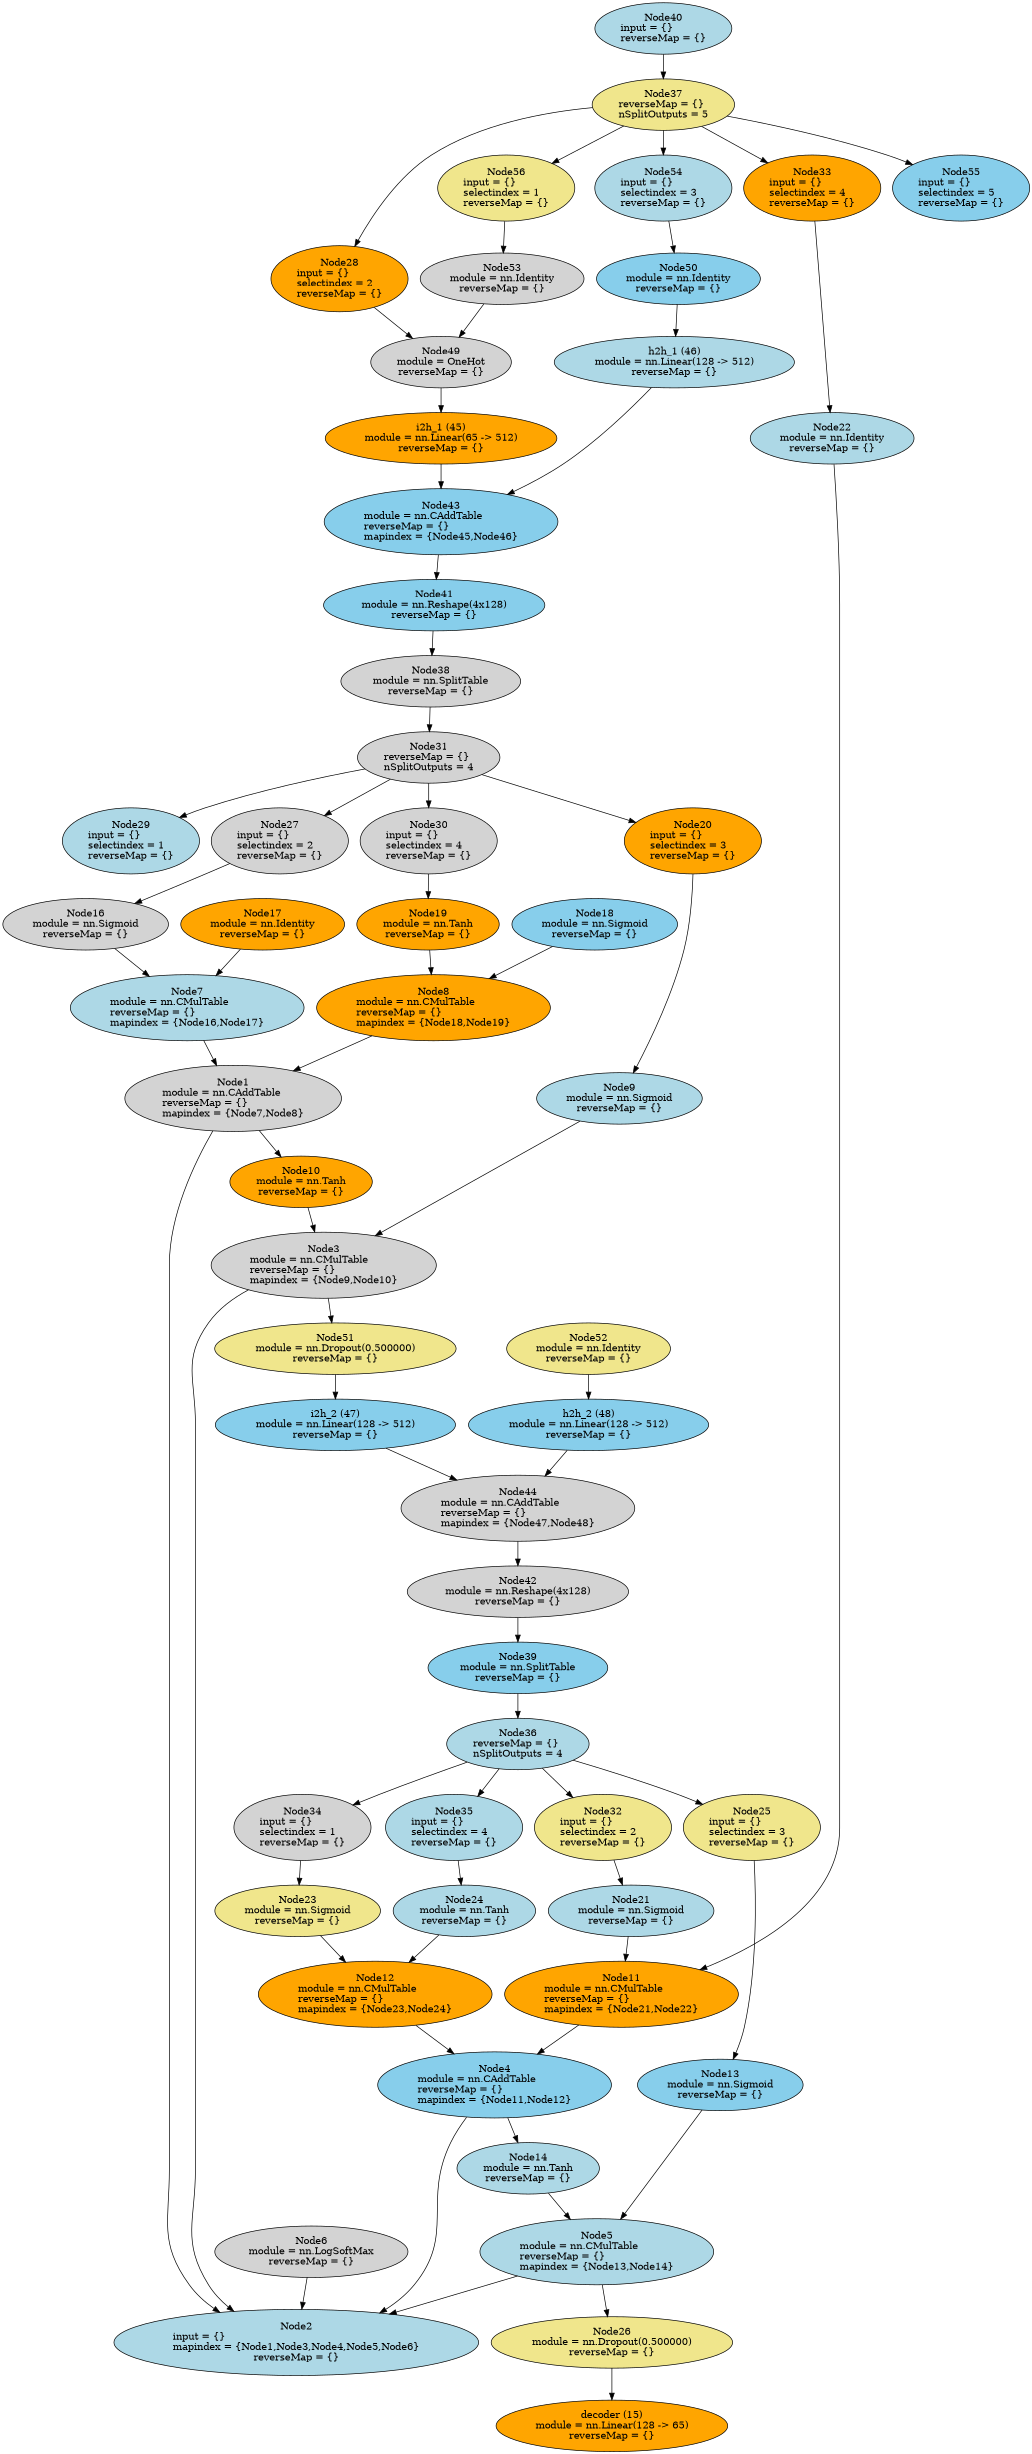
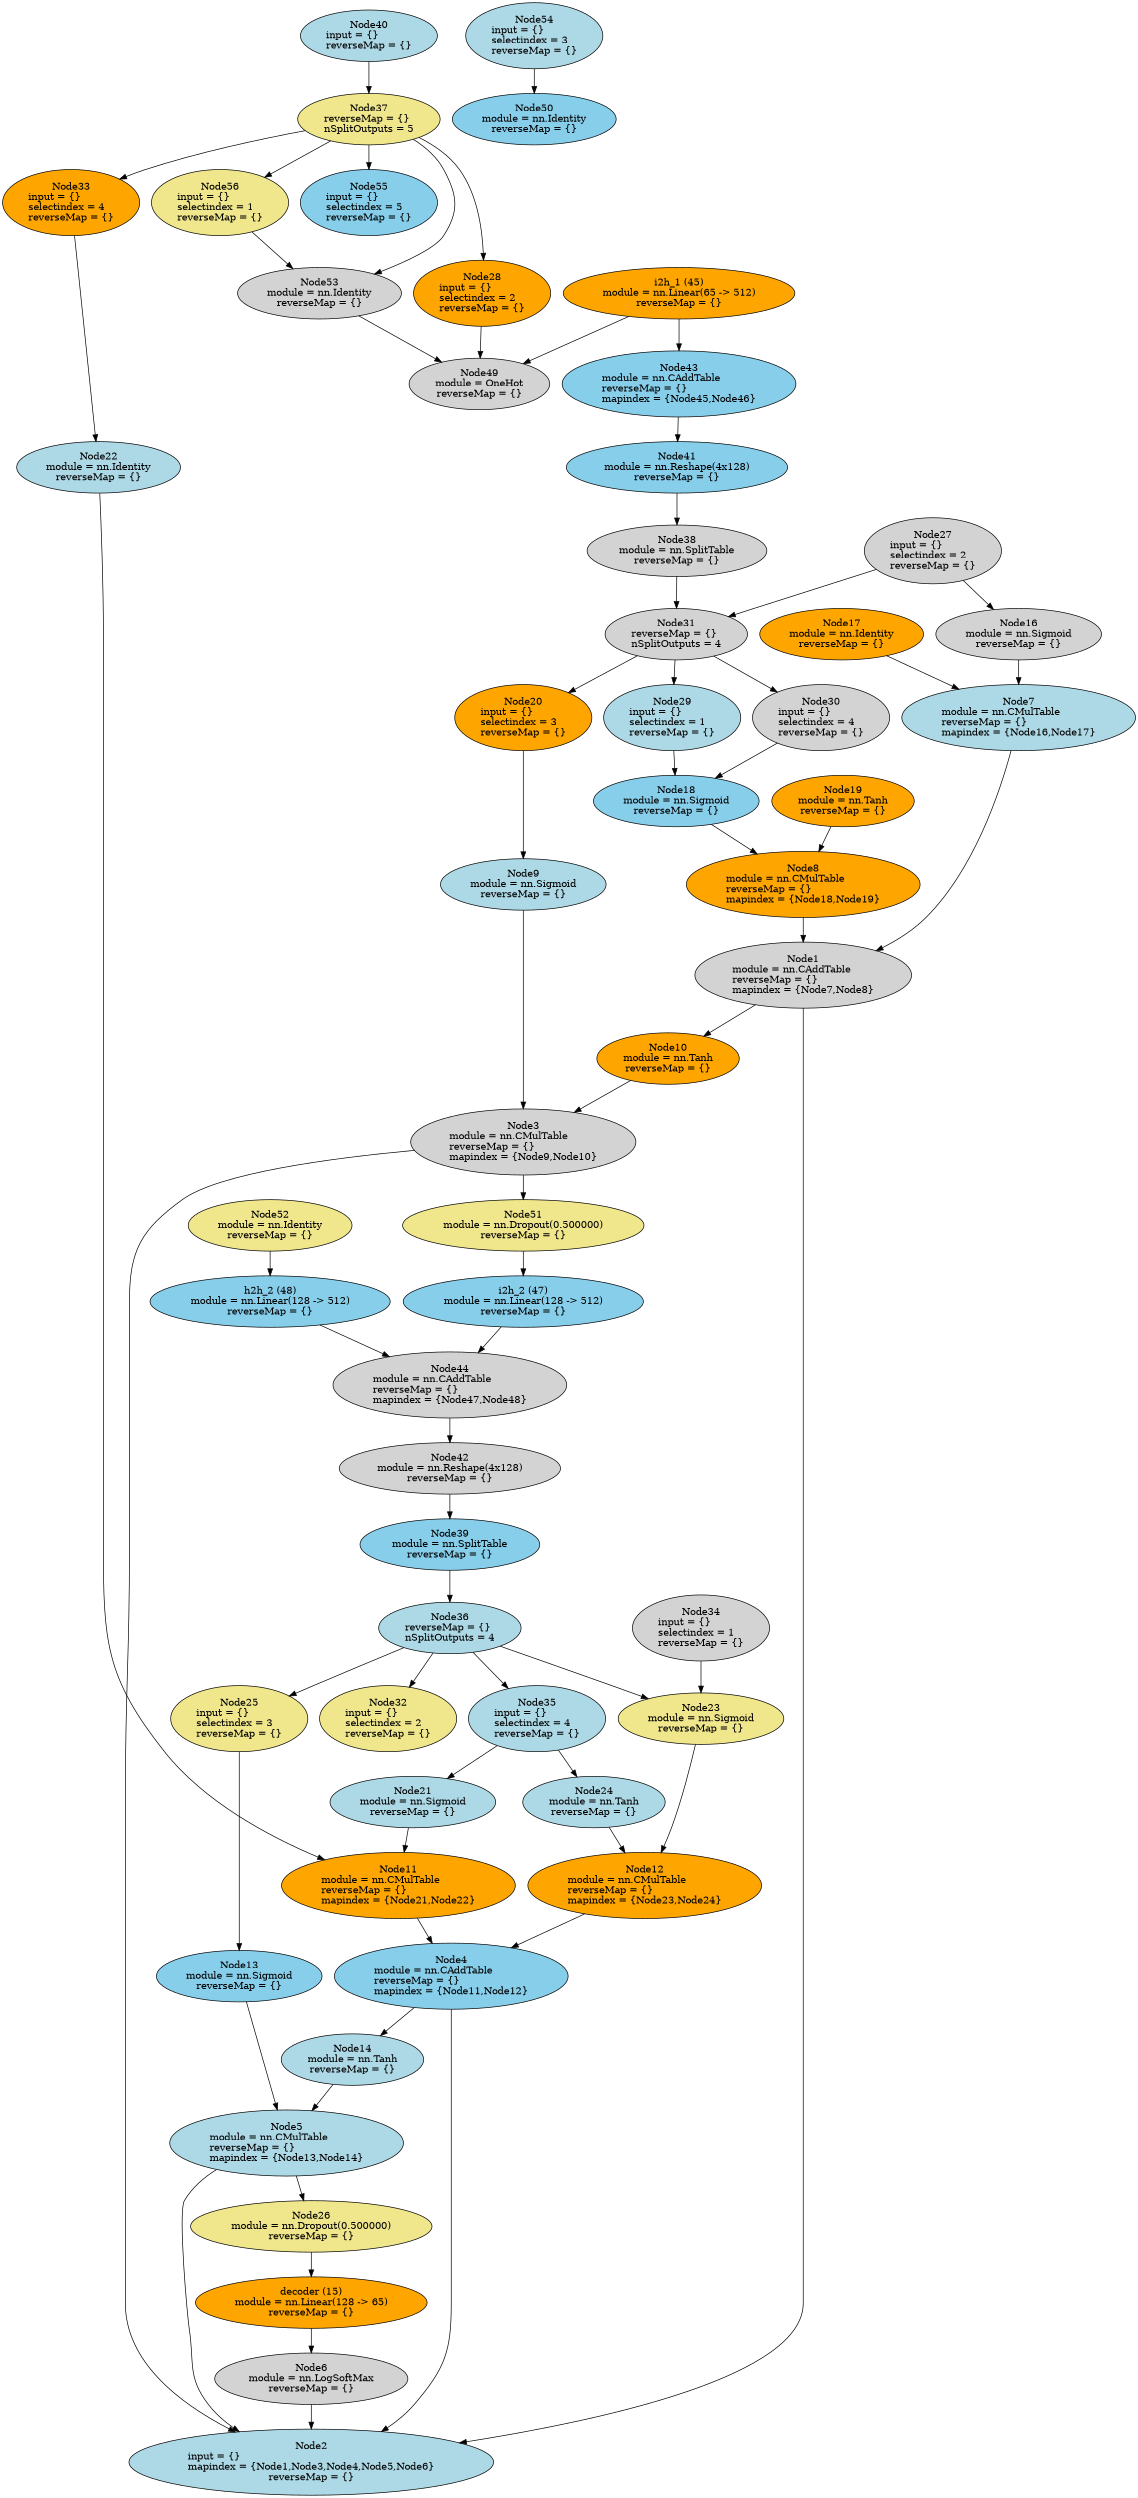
(663, 139) -> (453, 217)
(674, 362) -> none
(441, 397) -> (579, 339)
none -> (674, 760)
(360, 796) -> (806, 592)
(428, 883) -> (750, 759)
(413, 1782) -> (571, 1671)
(617, 1869) -> (475, 1760)
none -> (311, 2337)
